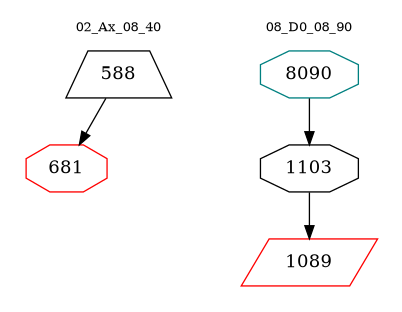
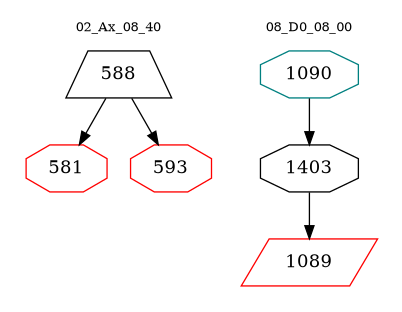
(309, 28) -> (309, 28)
(309, 74) -> (309, 74)
(67, 168) -> (67, 168)
none -> (171, 168)
(309, 168) -> (309, 168)
